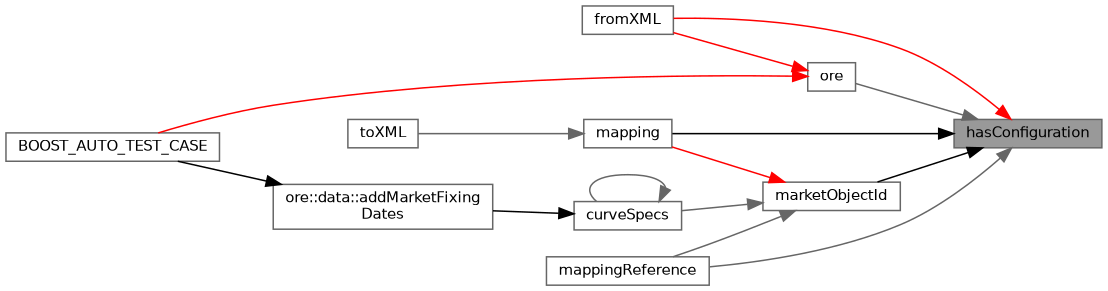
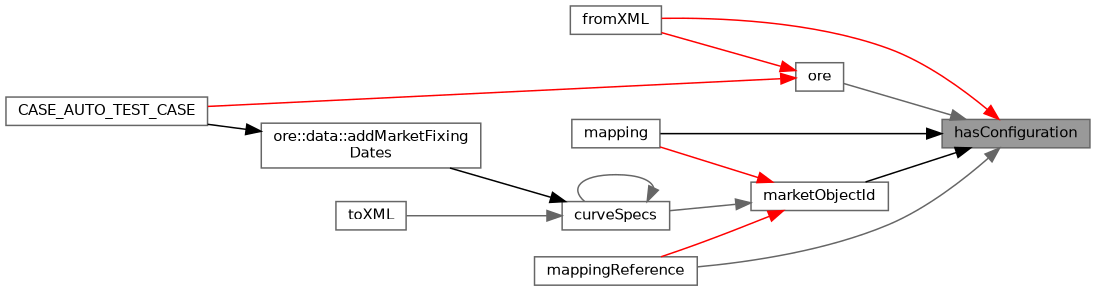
(493, 134) -> (477, 216)
(113, 147) -> (107, 111)
(727, 237) -> (715, 237)
